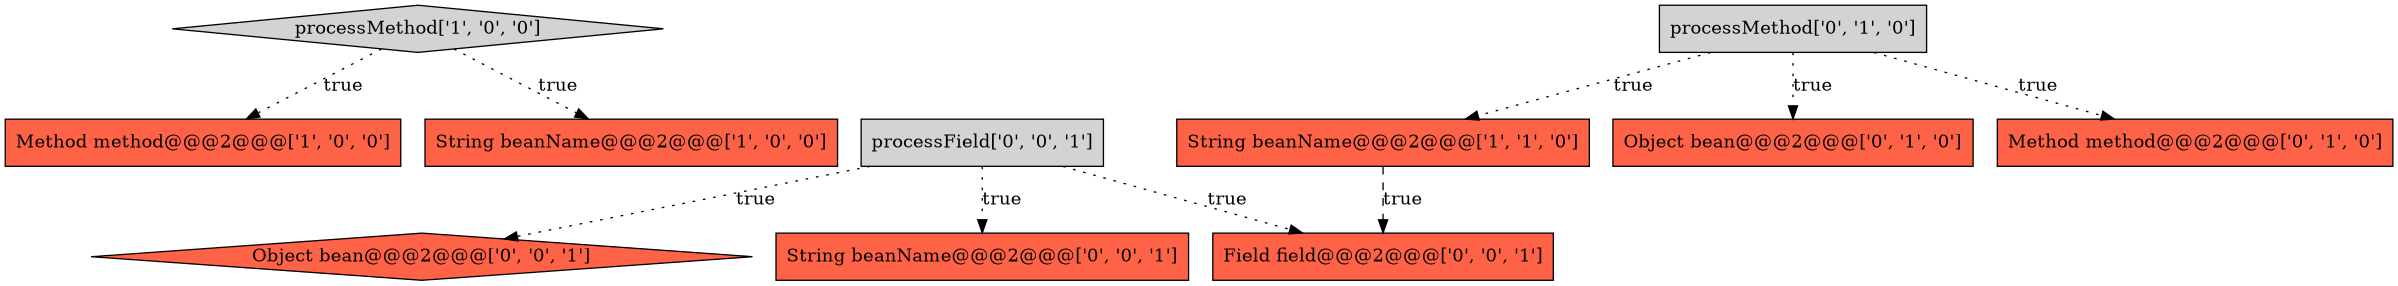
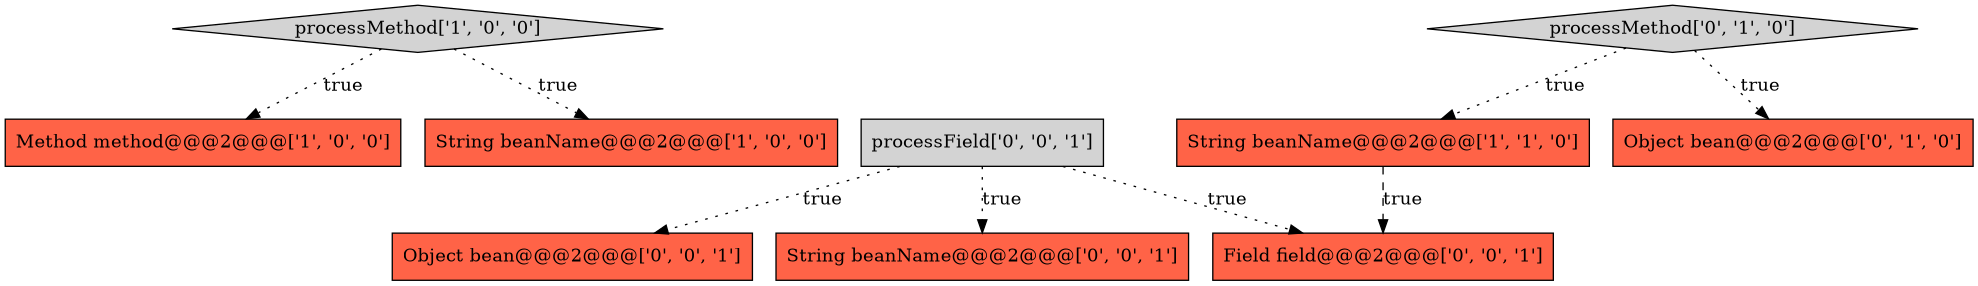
(1793, 29) -> (1673, 29)
(2195, 143) -> none
(422, 257) -> (572, 257)
